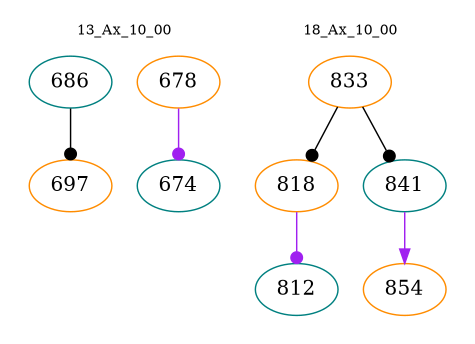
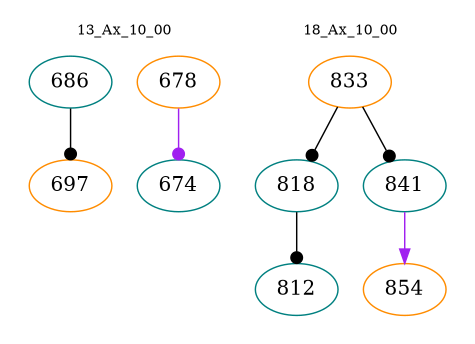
(297, 186) -> (297, 186)
(297, 232) -> (297, 232)
